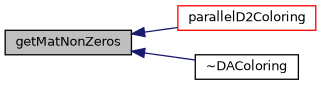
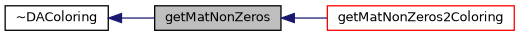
(247, 18) -> (421, 18)
(170, 56) -> (138, 18)
